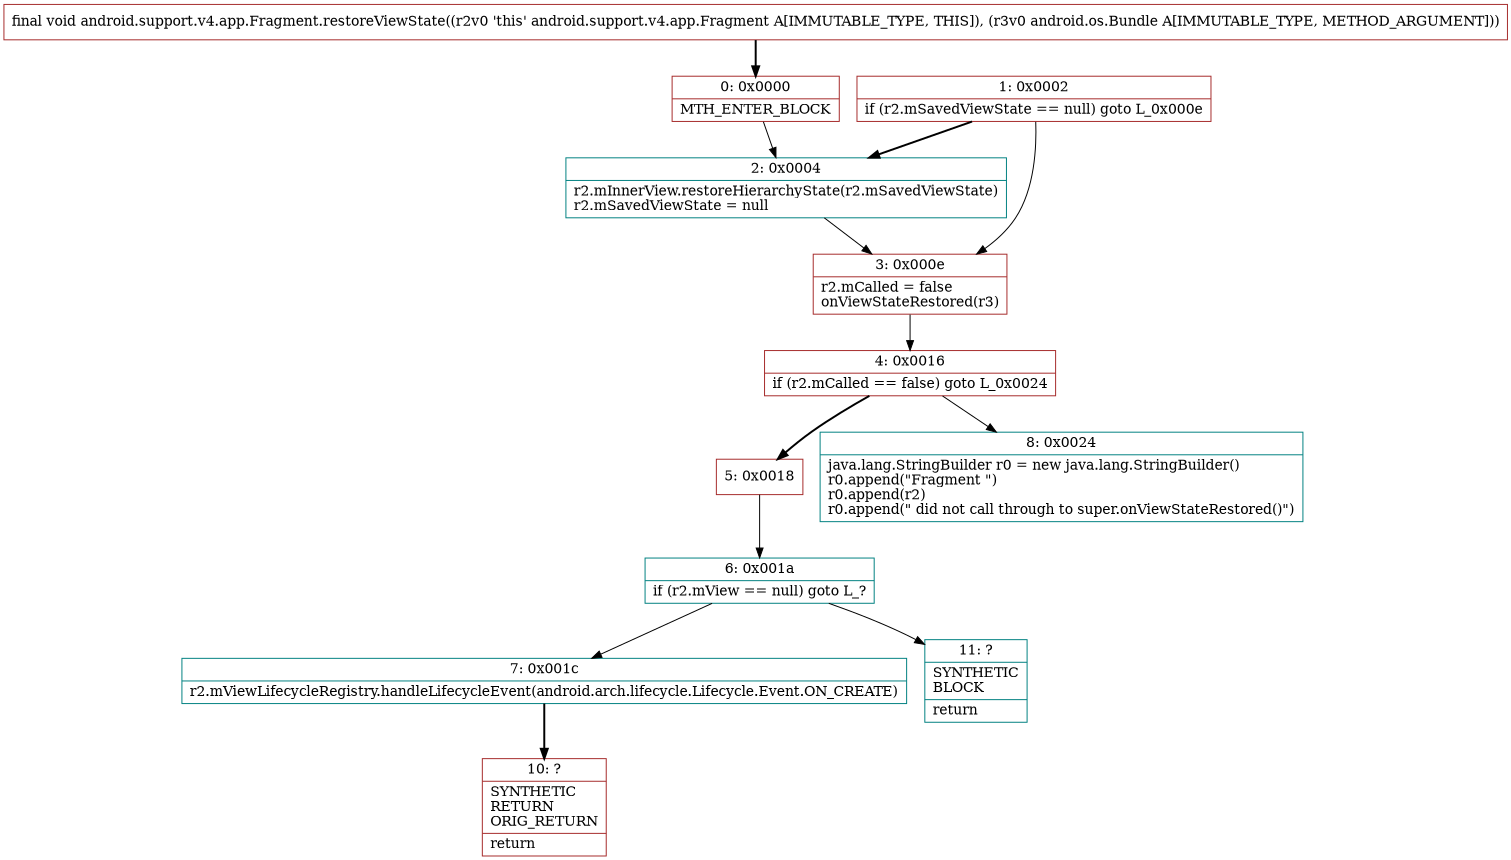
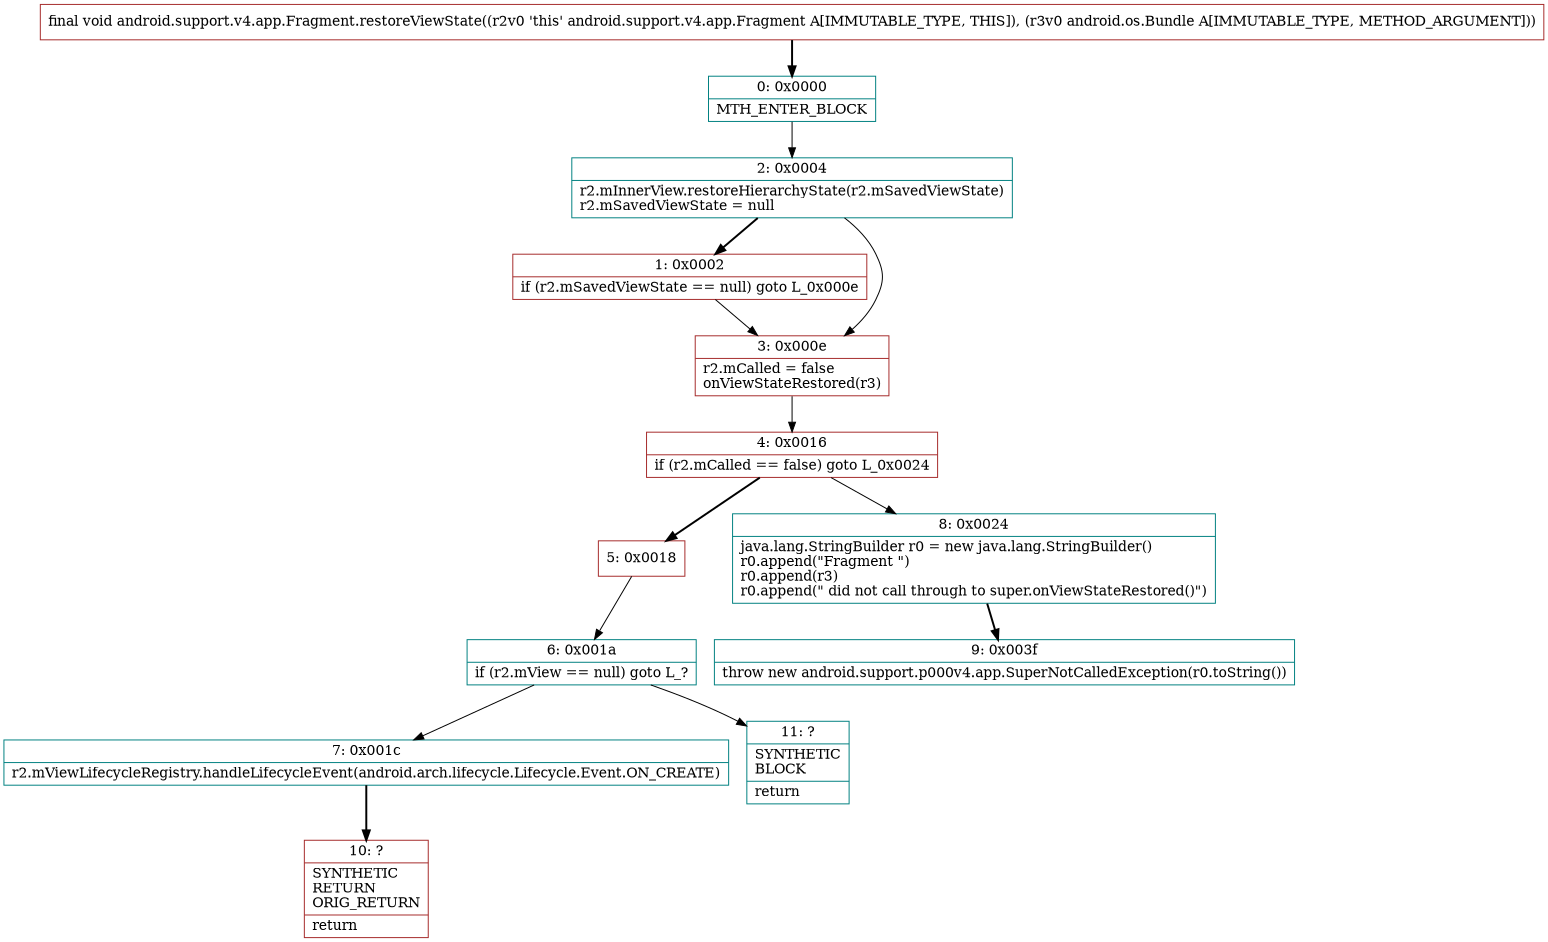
(756, 99) -> (792, 99)
(925, 138) -> (741, 233)
(877, 495) -> (790, 577)
none -> (1004, 662)
